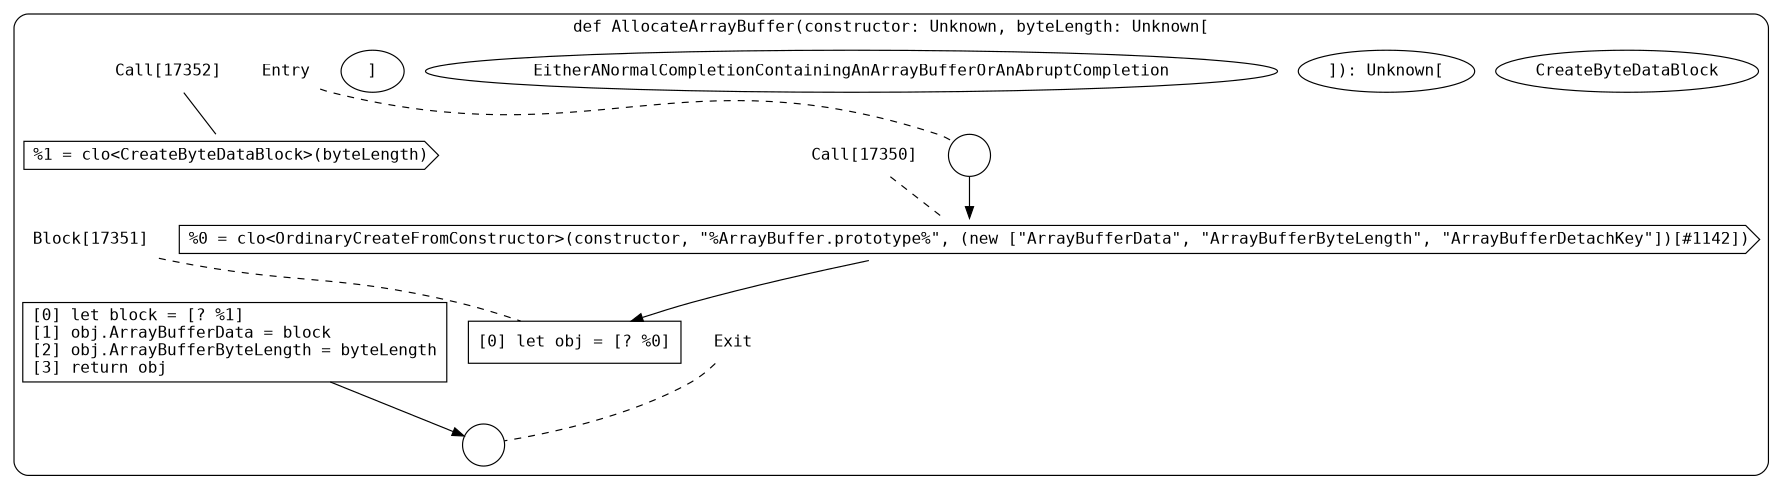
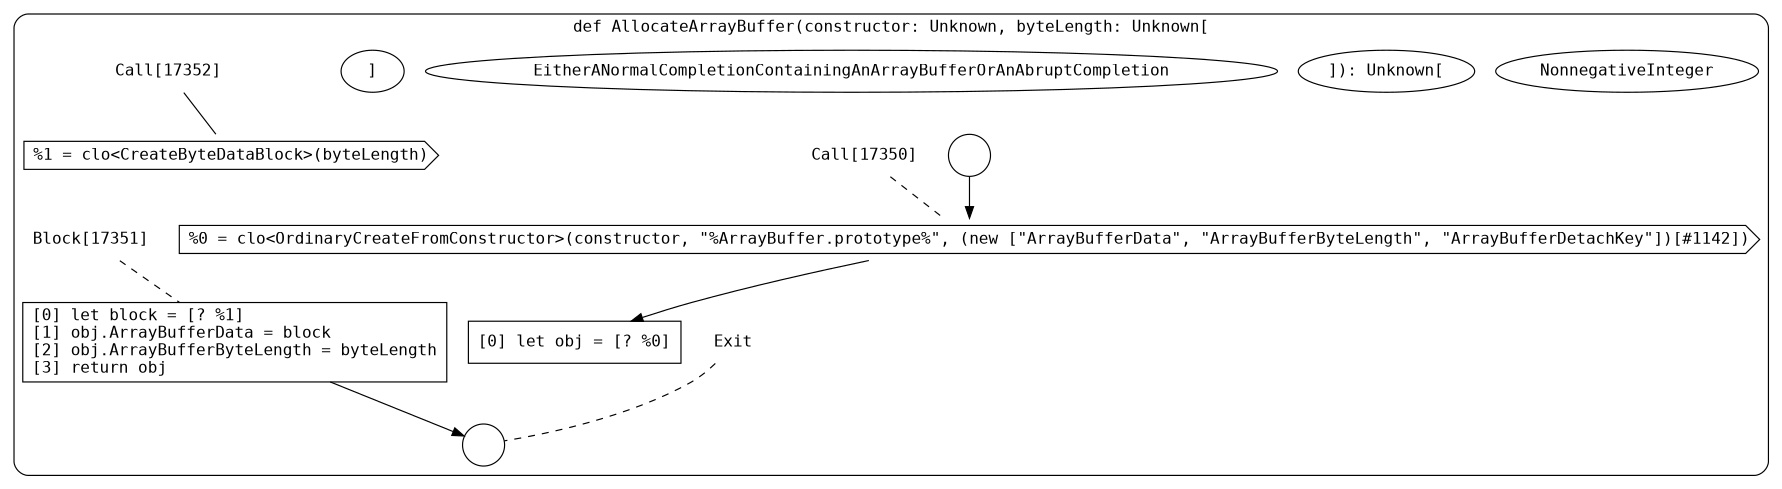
(286, 71) -> none
(1627, 71) -> (1627, 71)
(341, 282) -> (150, 282)
